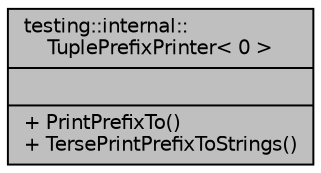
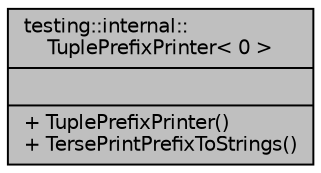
(102, 123) -> (127, 123)
